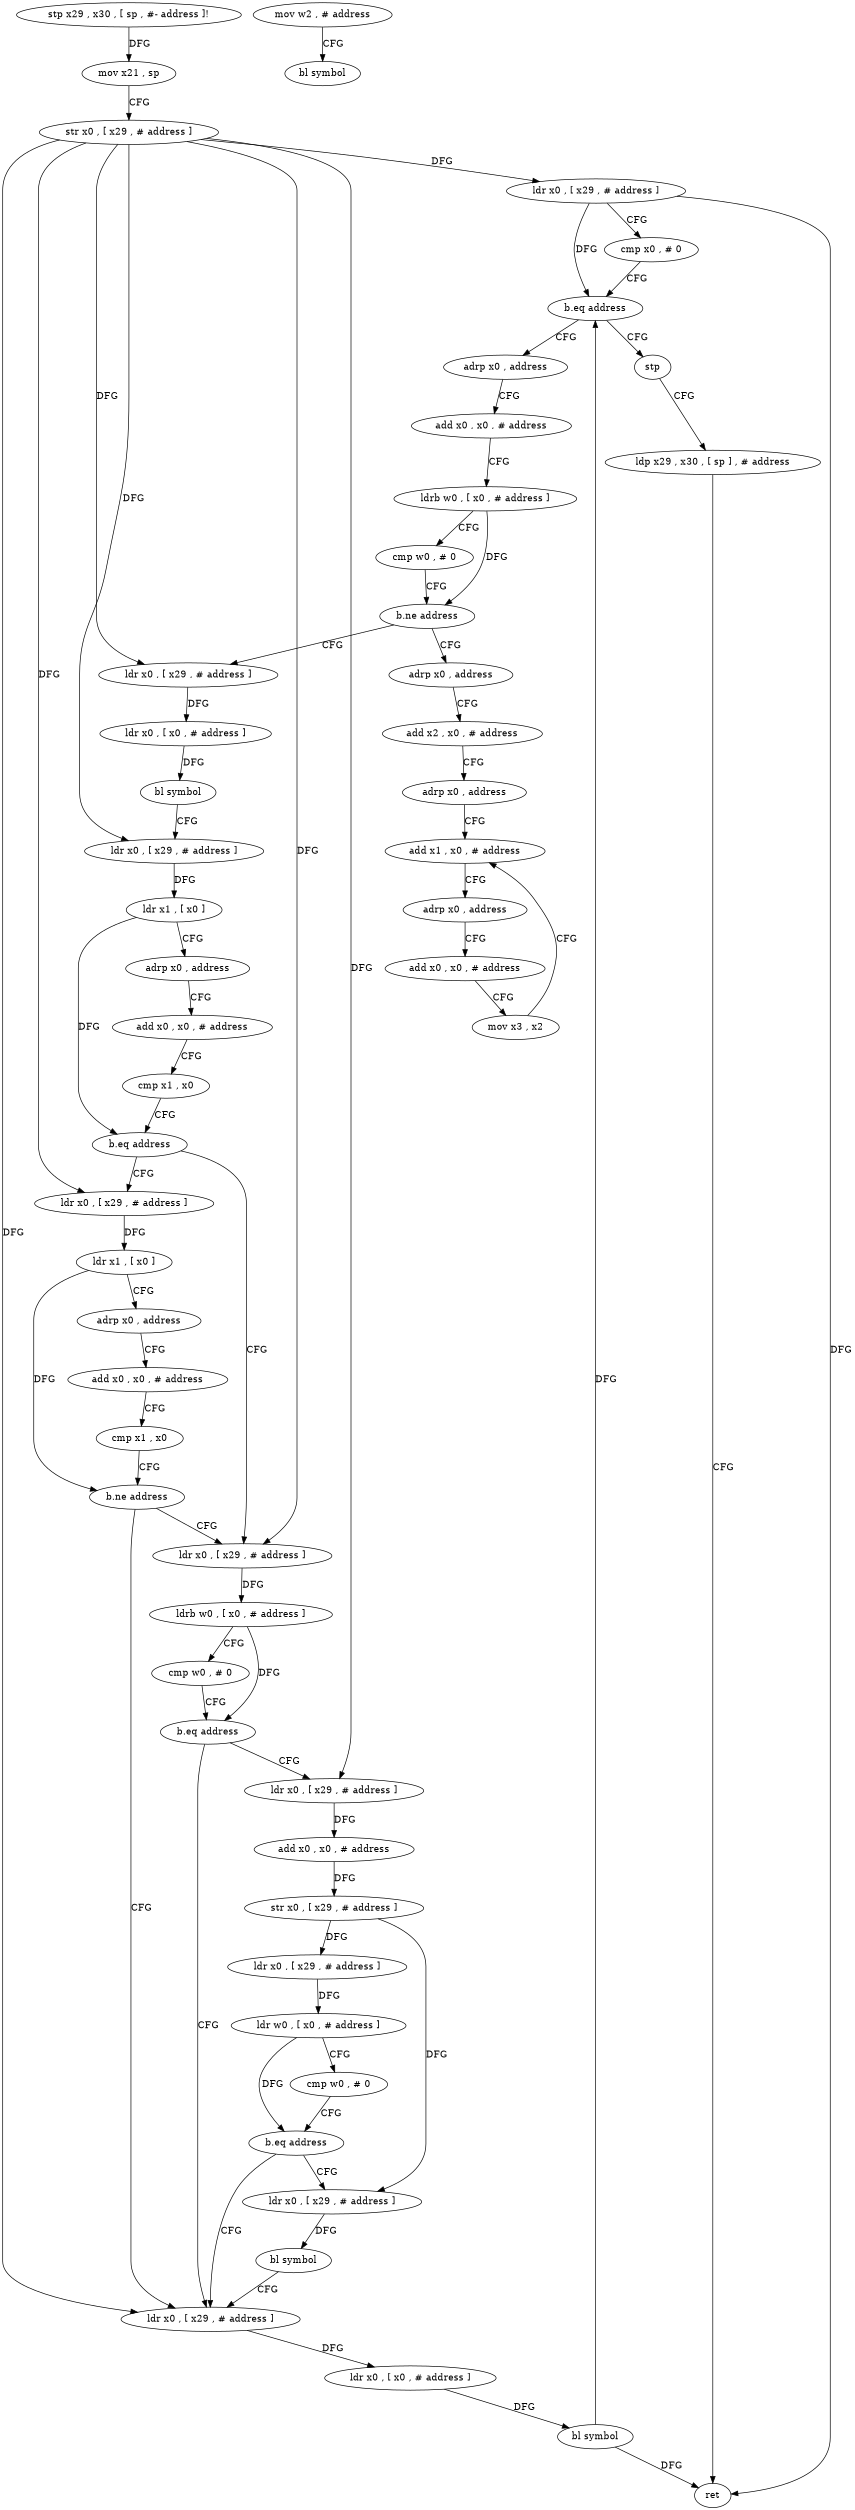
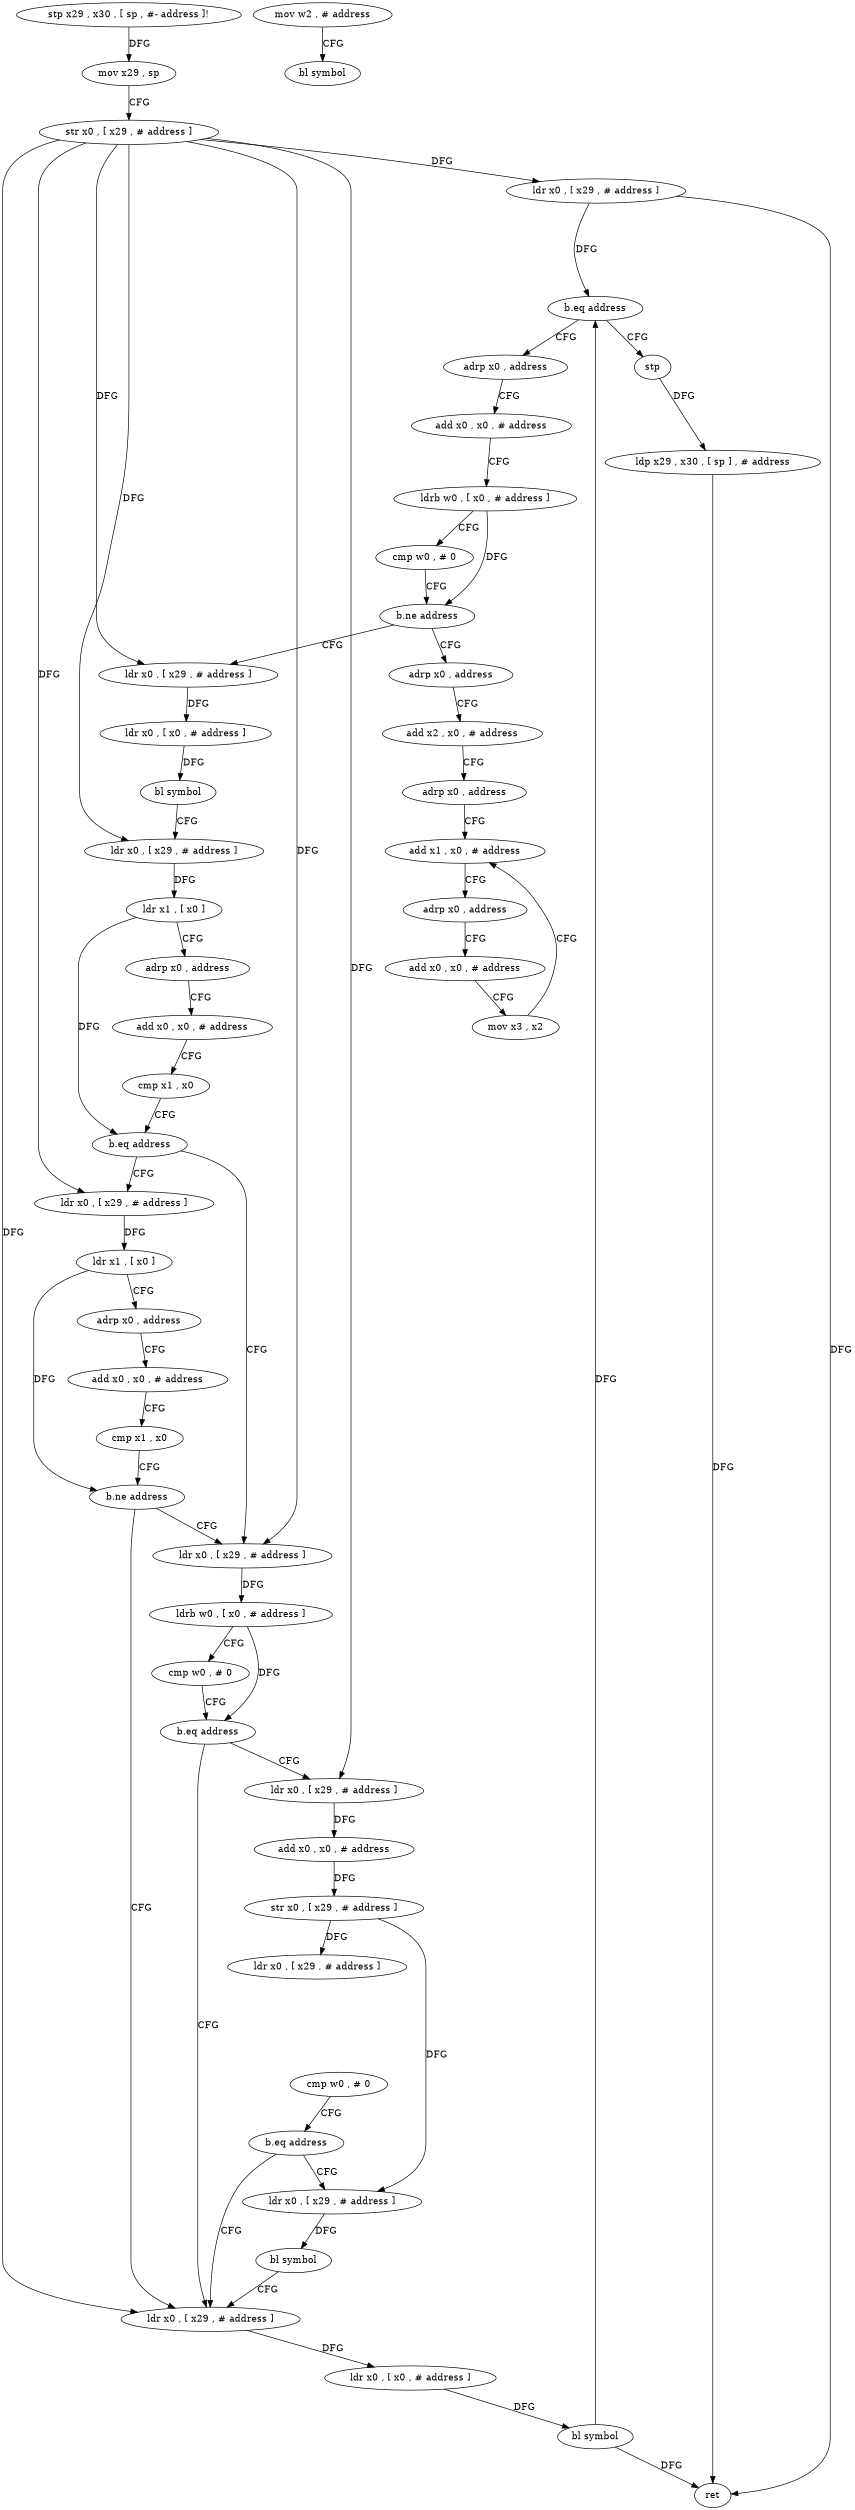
(129, 74) -> (129, 74)
(651, 250) -> none
(684, 397) -> (684, 397)
(724, 1468) -> (724, 1468)
(319, 2026) -> none
